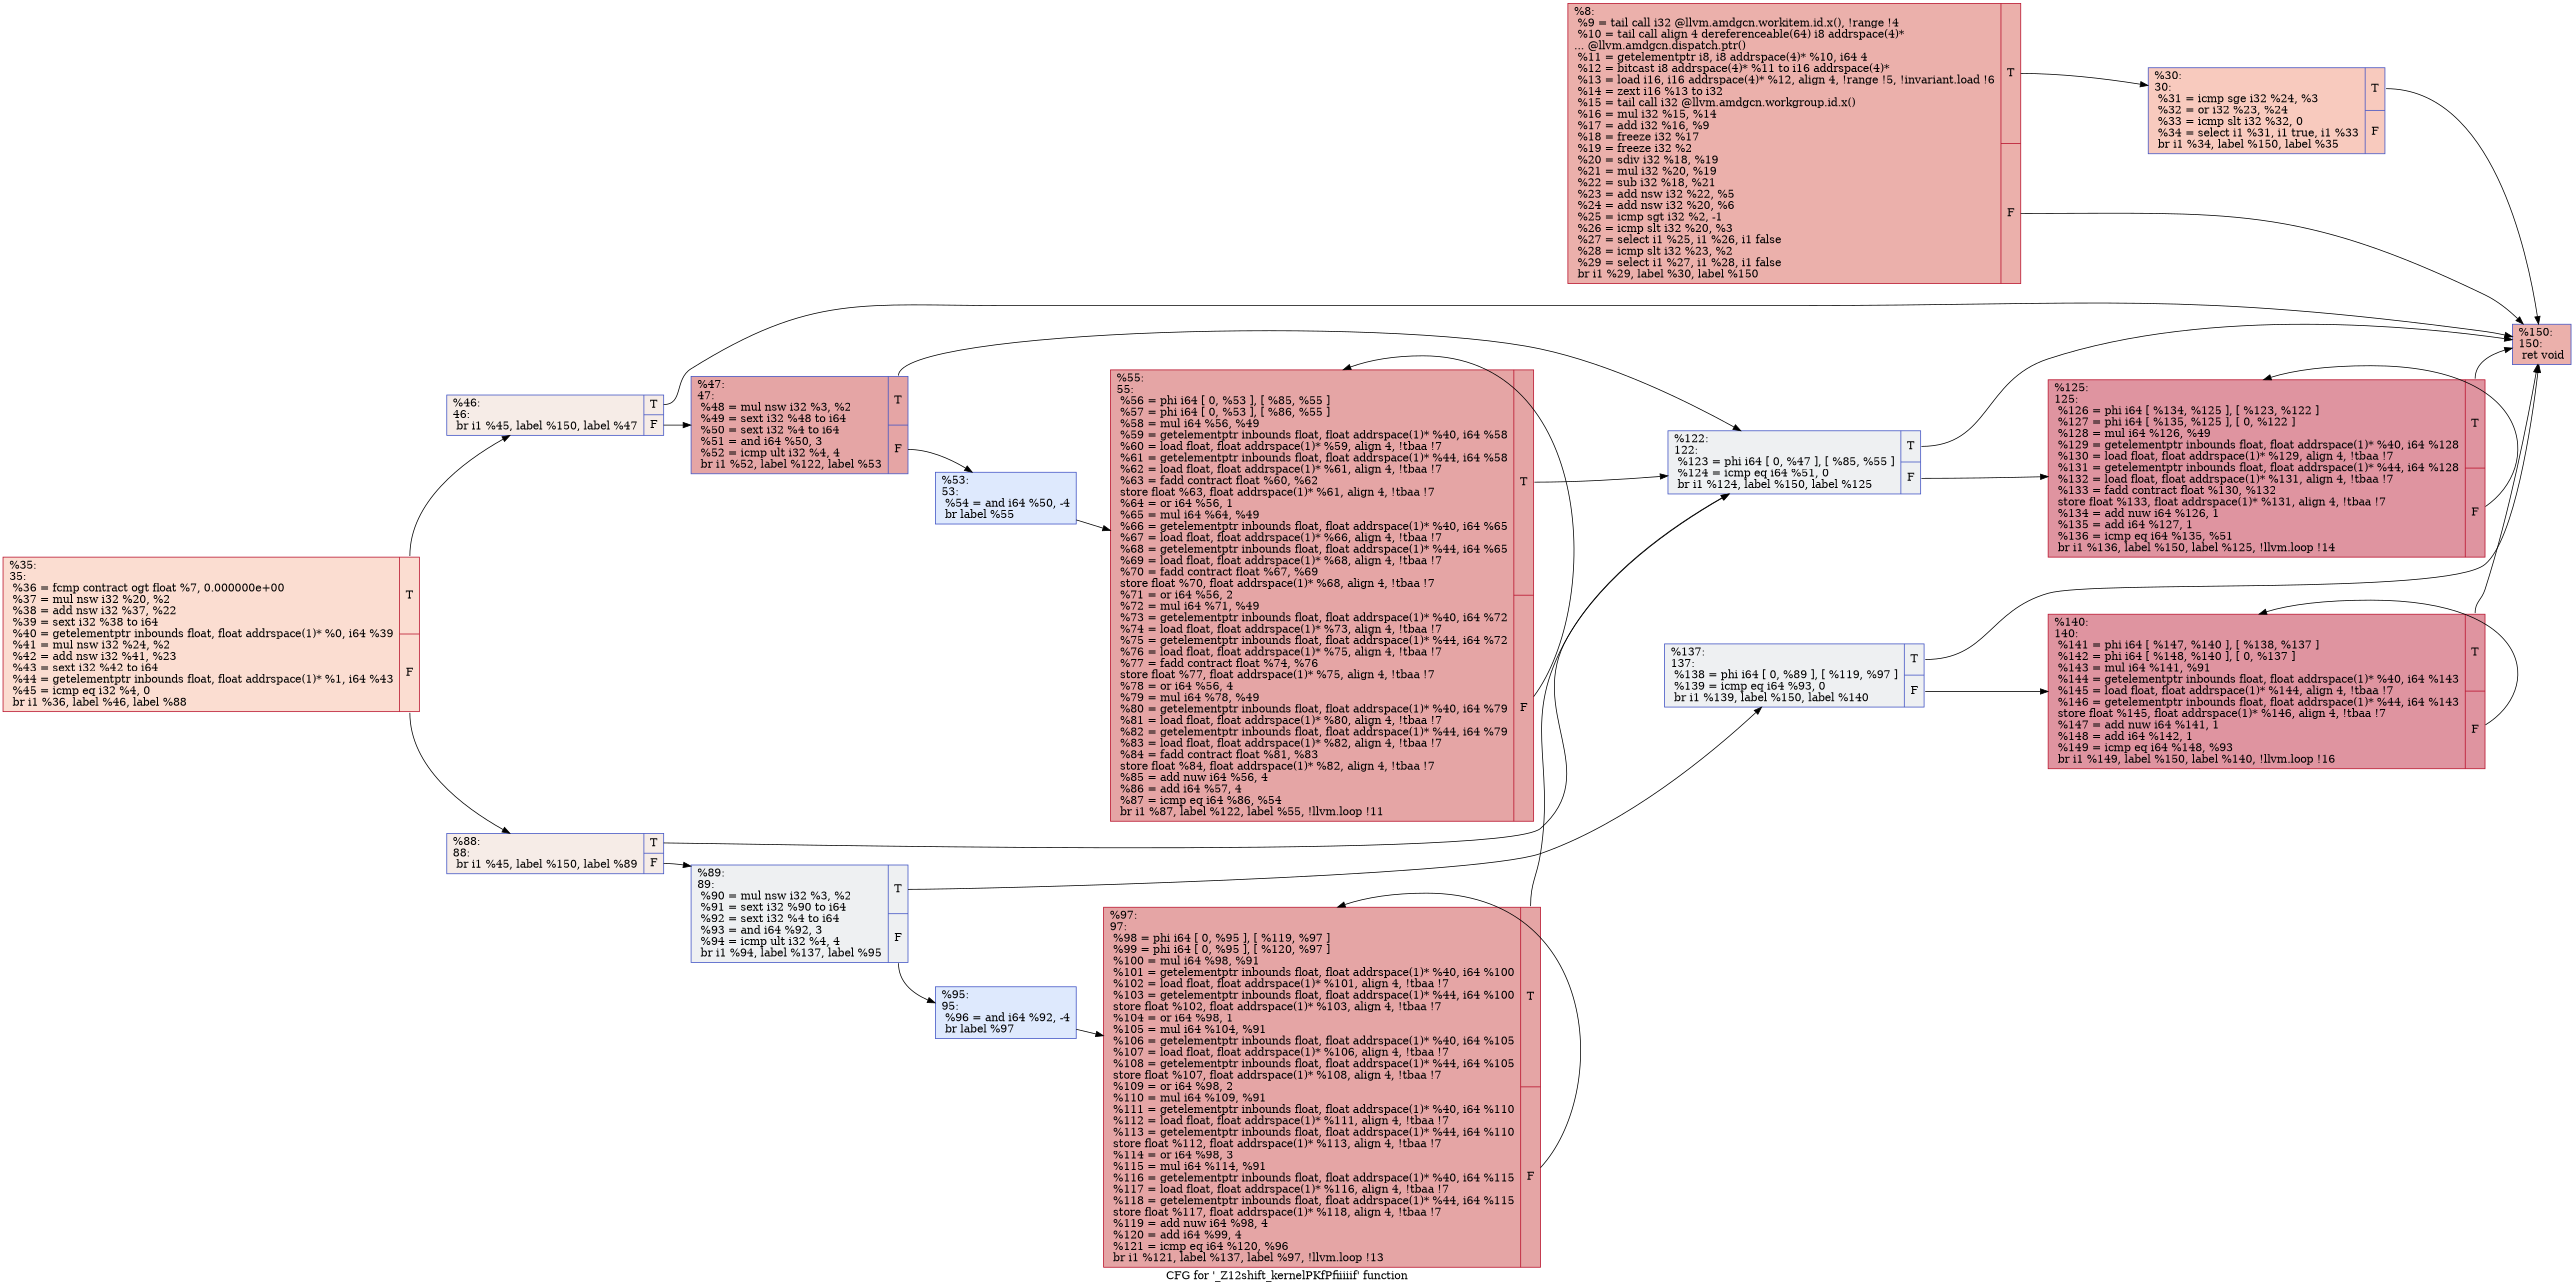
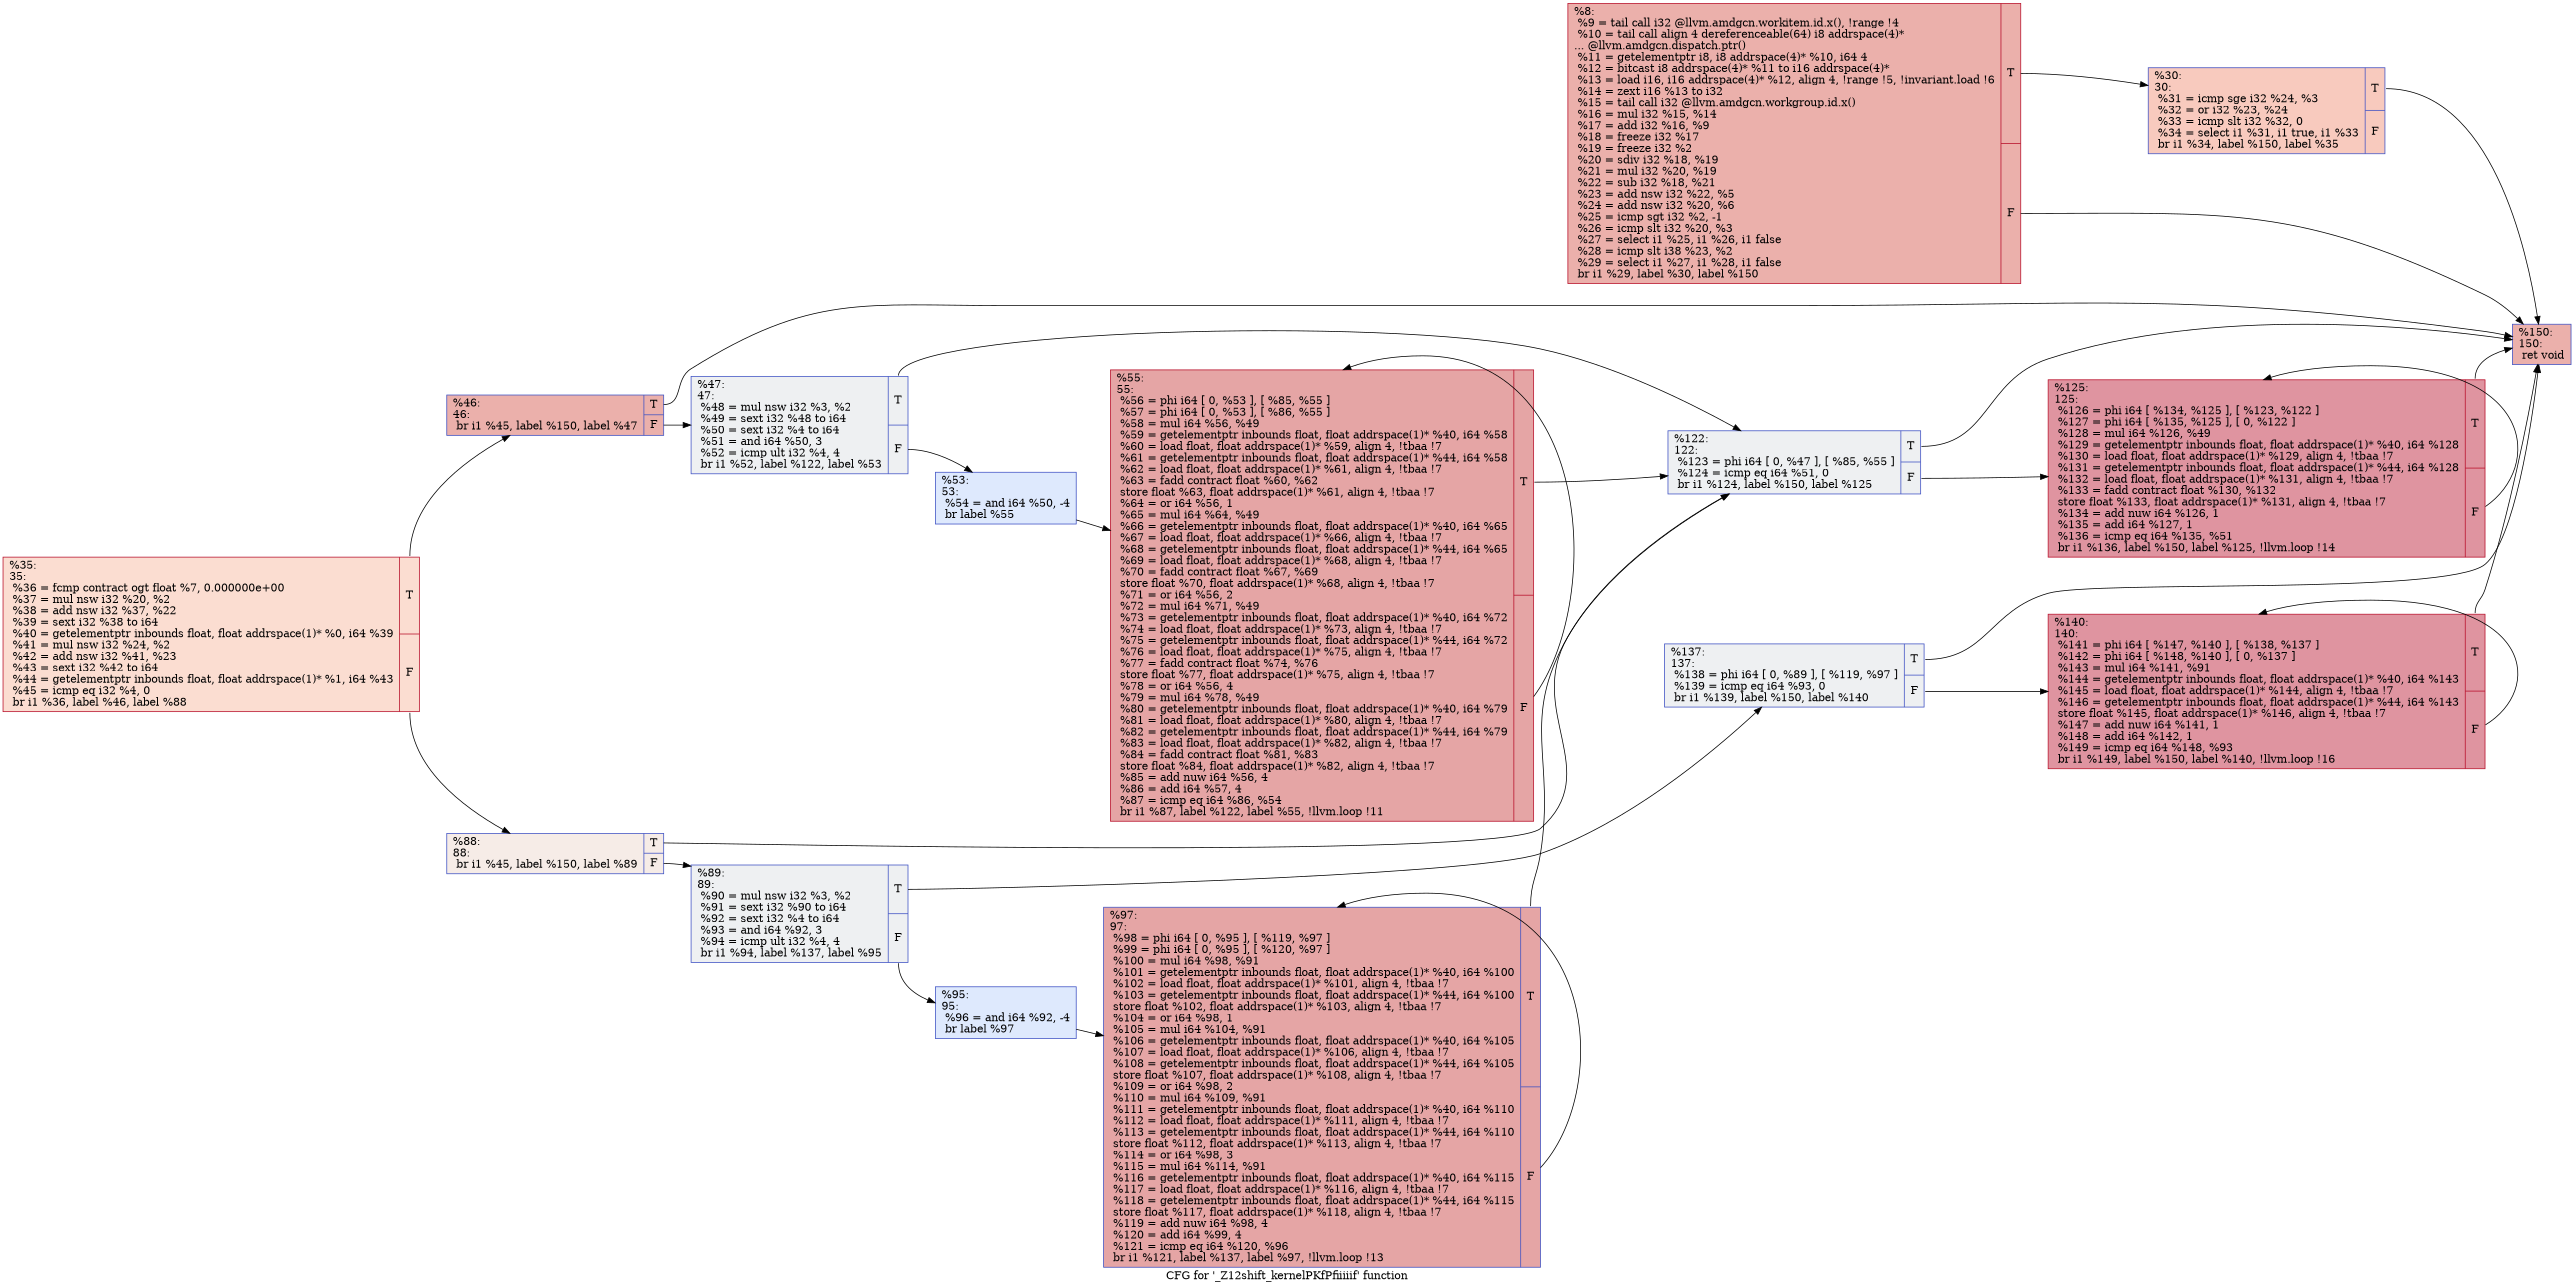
(1654, 252) -> (1654, 252)
(555, 415) -> (555, 415)
(800, 425) -> (800, 425)
(1322, 1087) -> (1322, 1087)
